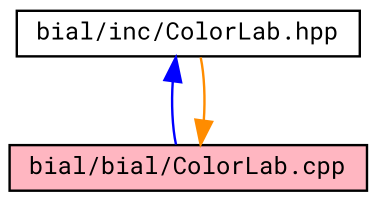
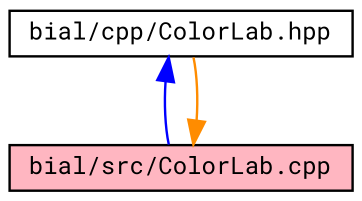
(188, 34) -> (181, 34)
(188, 168) -> (181, 168)
